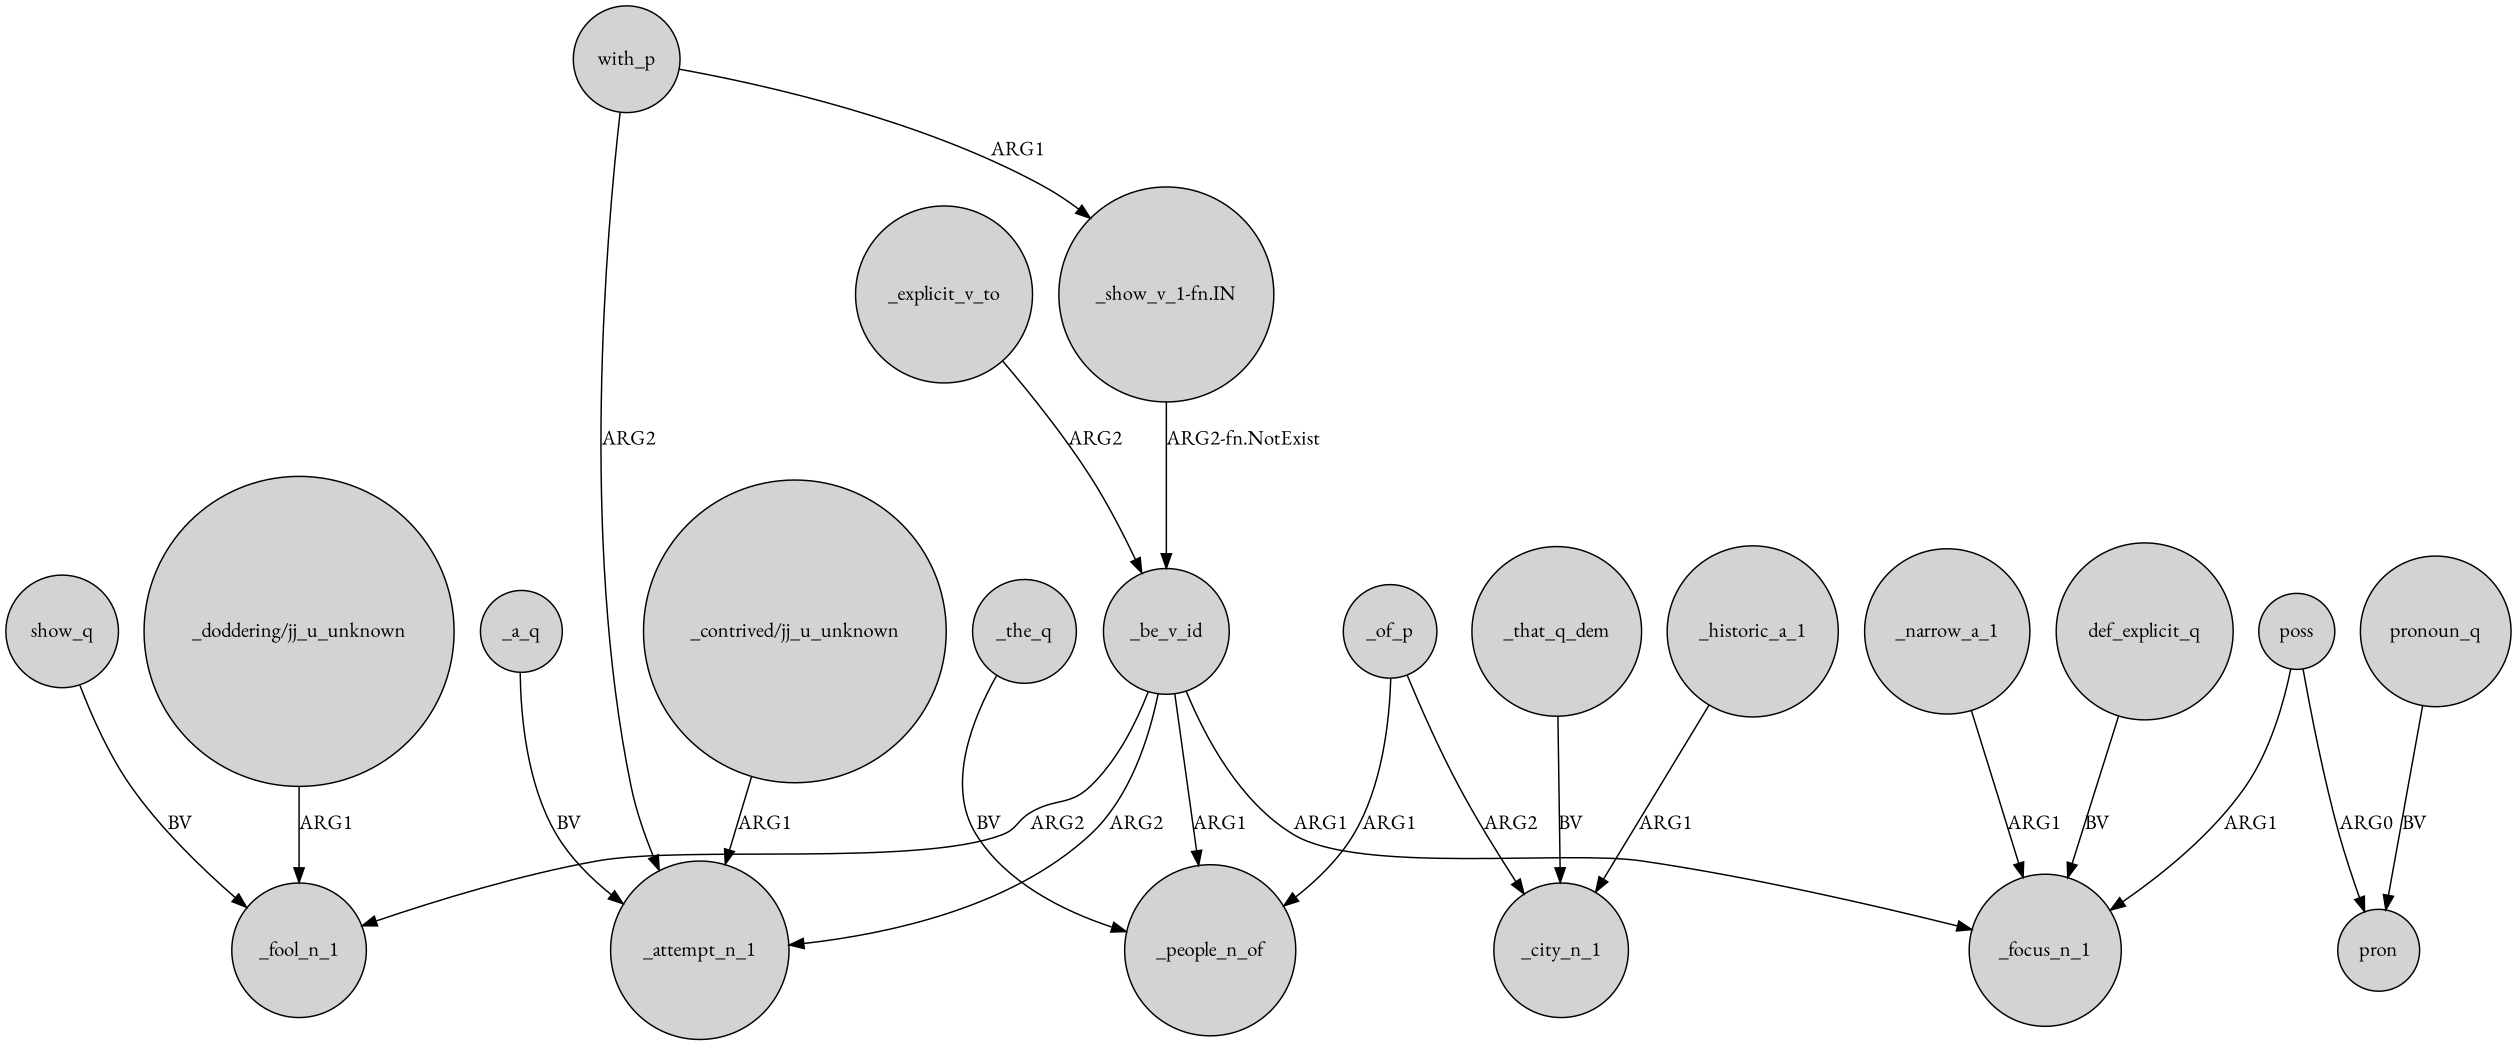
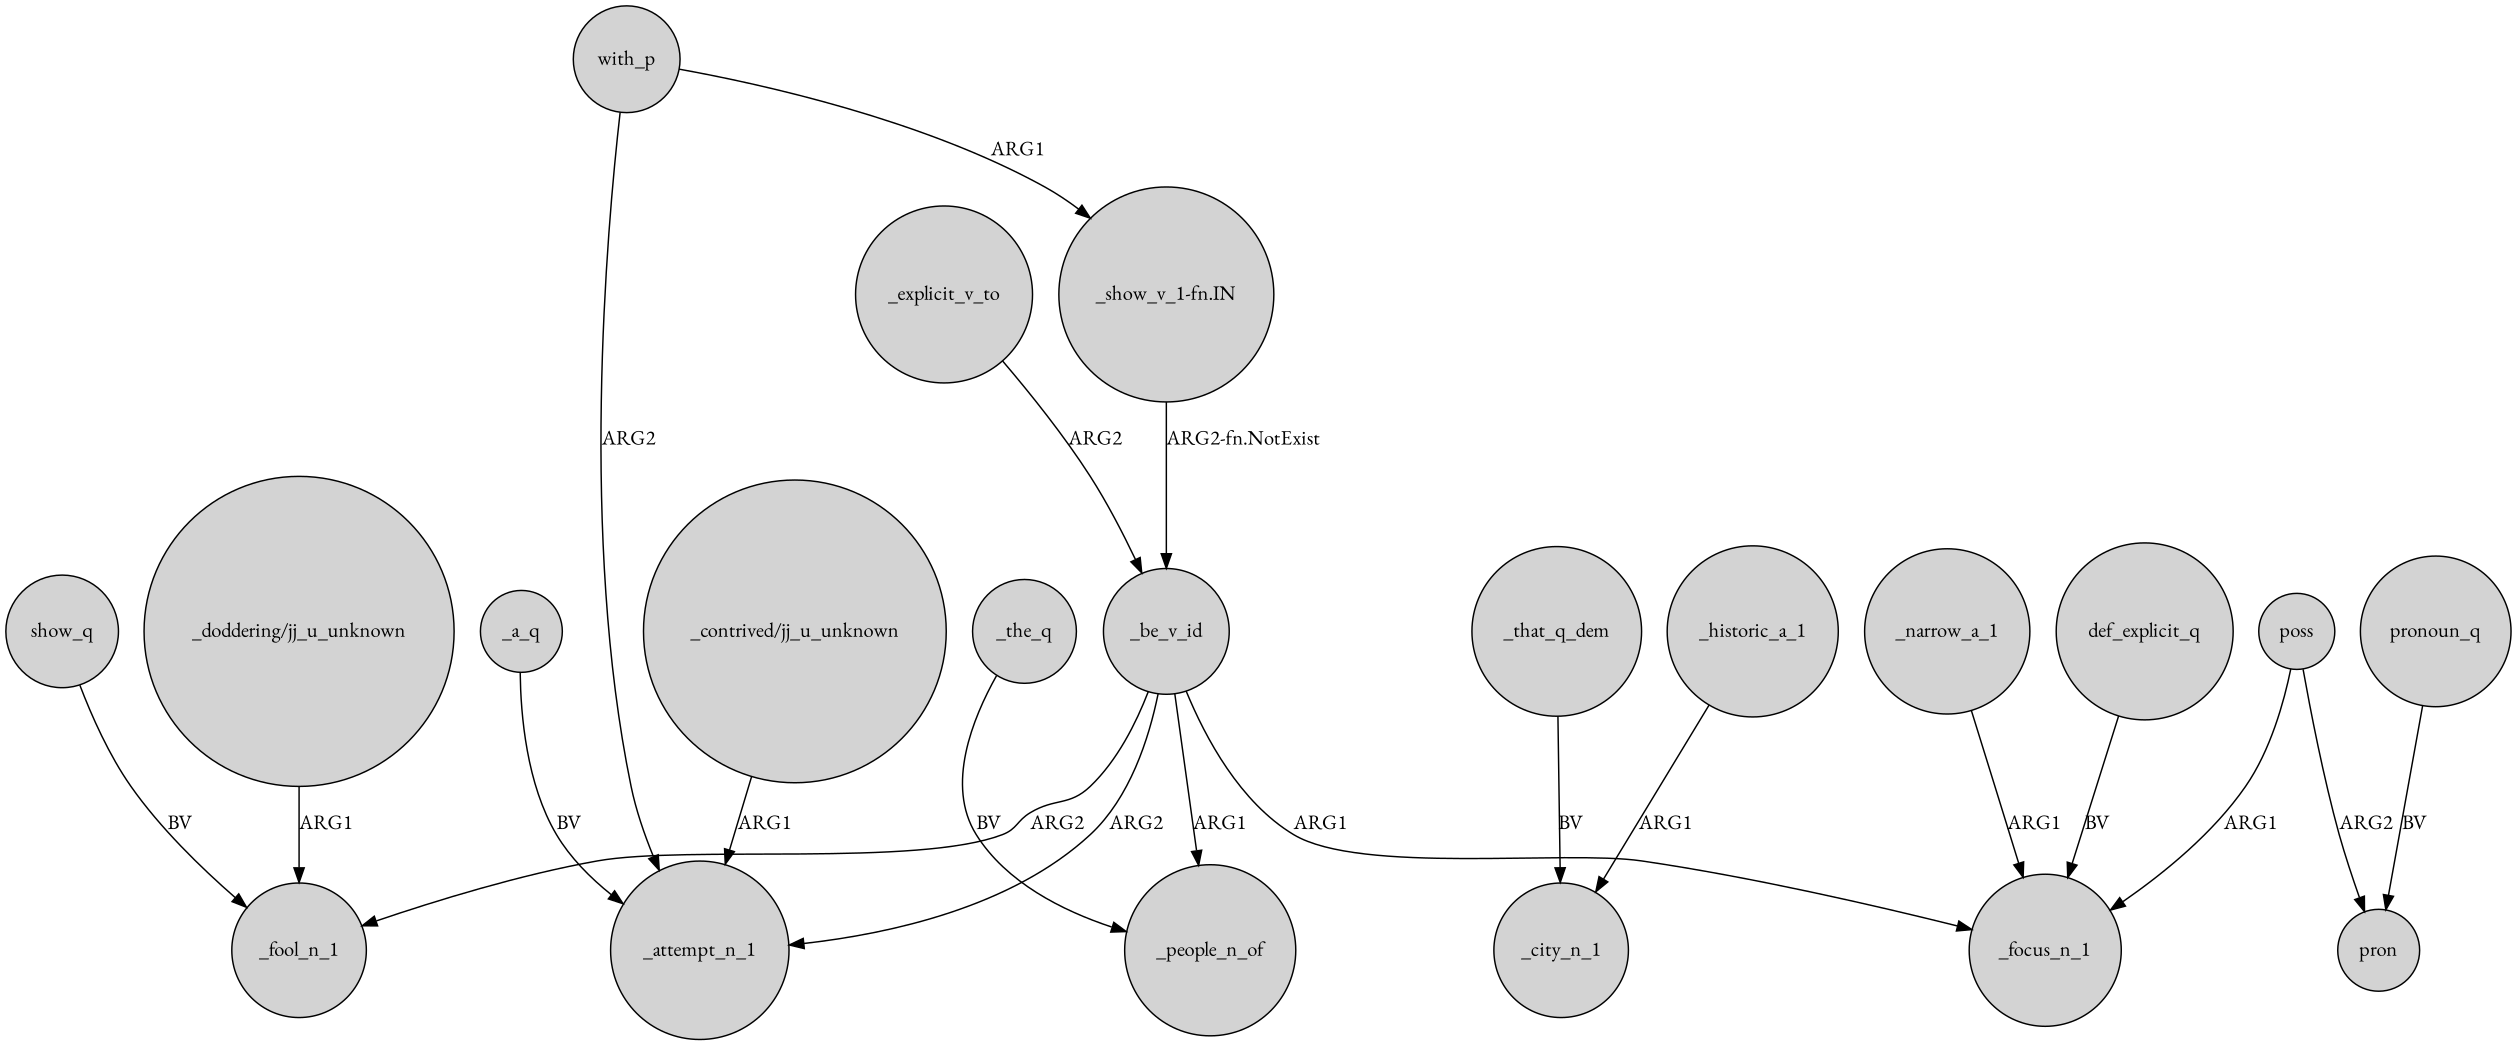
(1390, 631) -> none
(2366, 824) -> (2366, 824)
